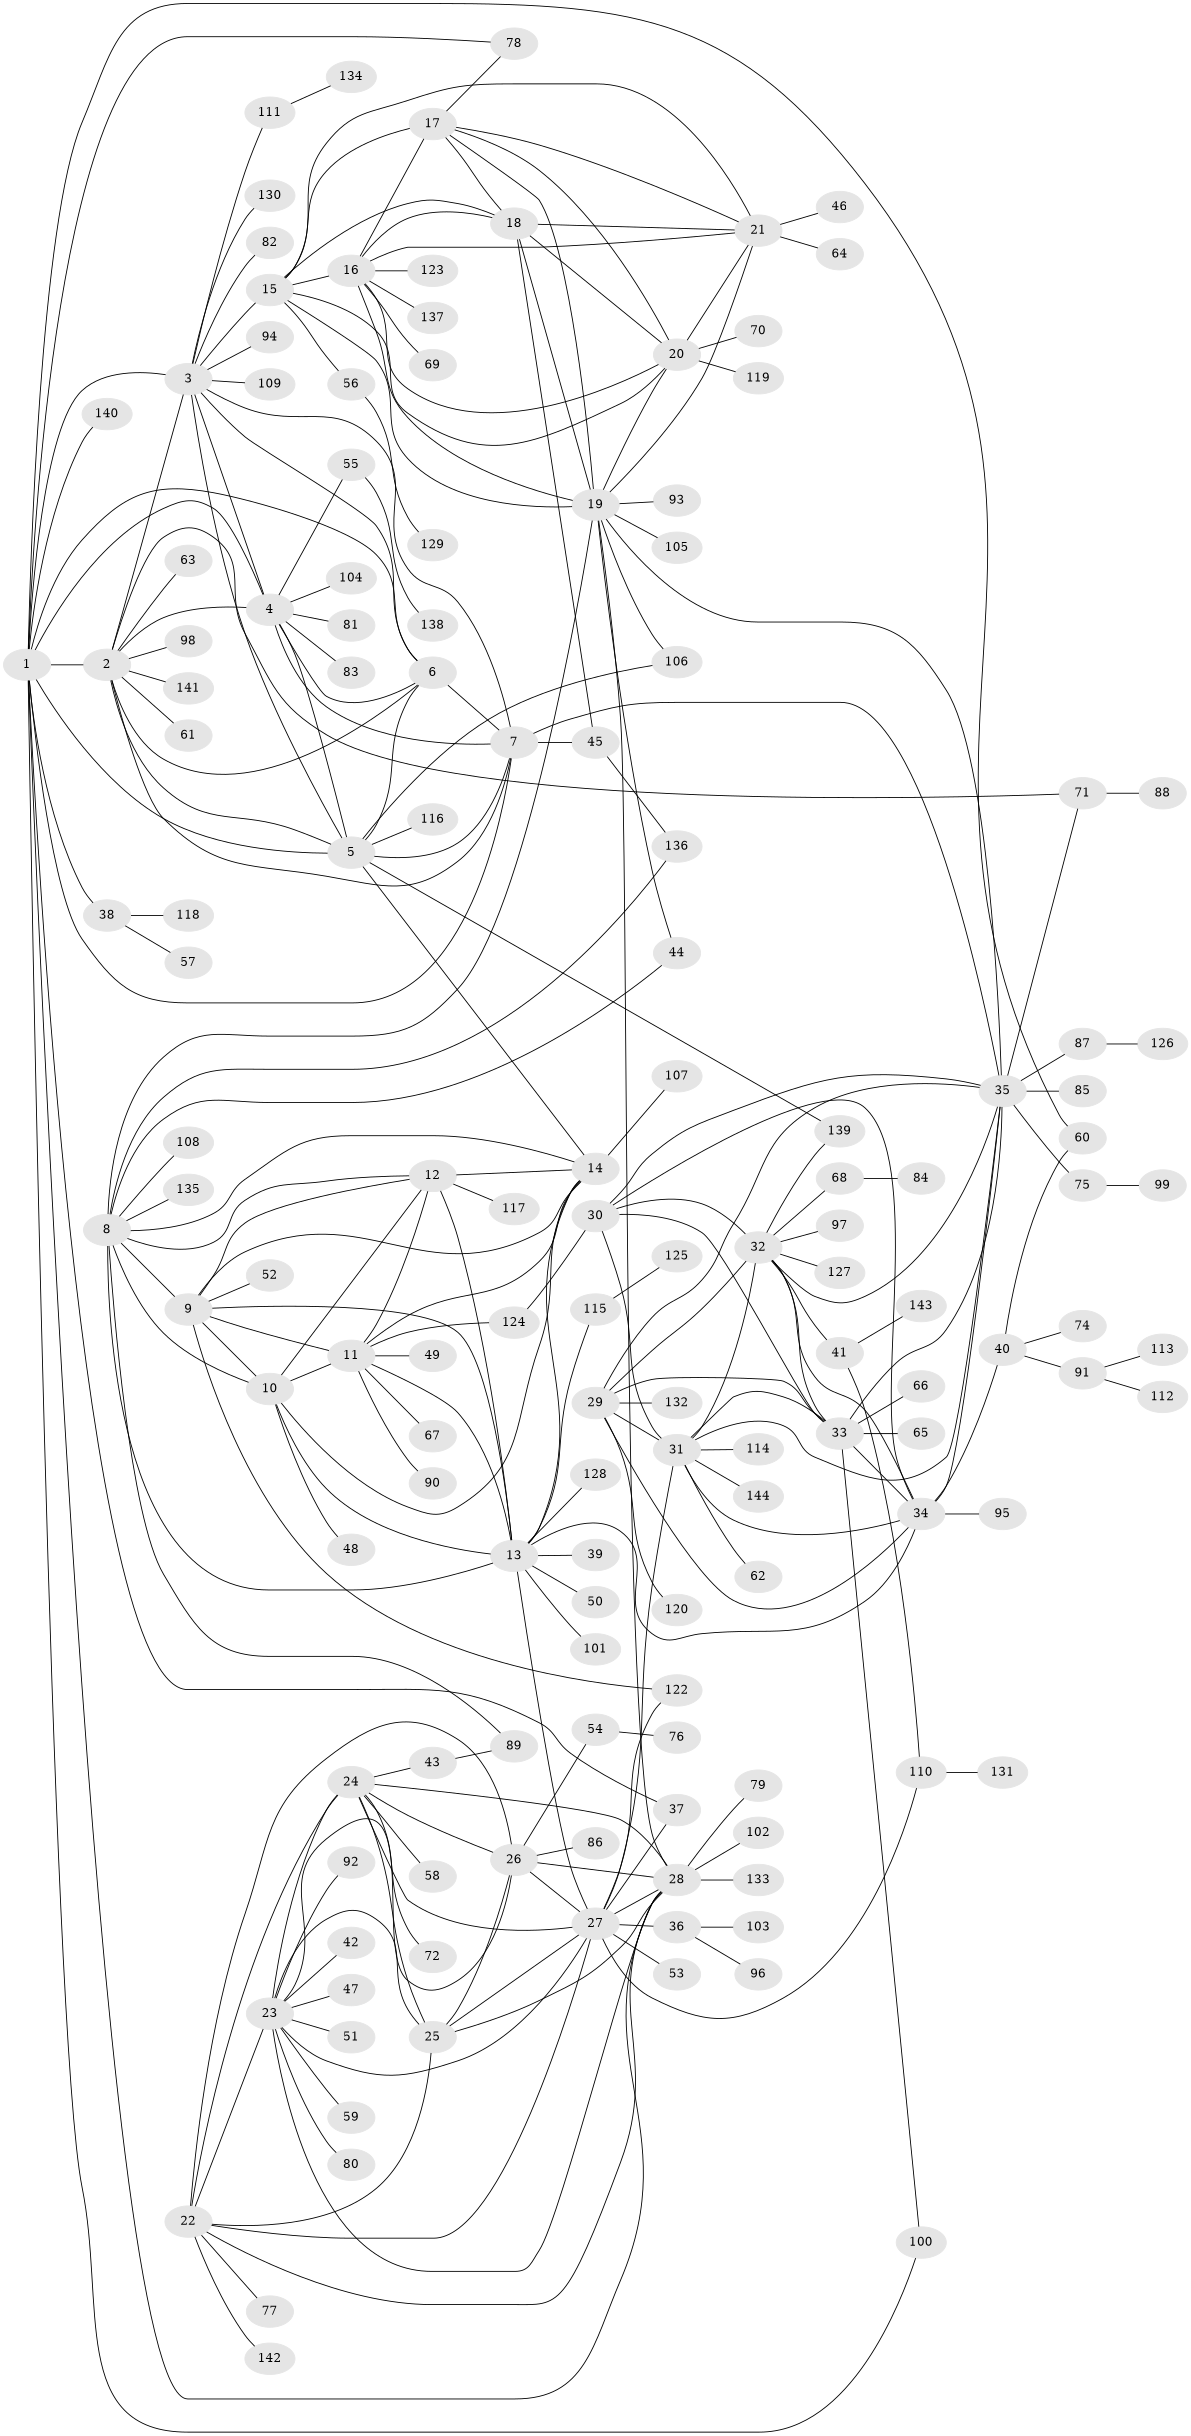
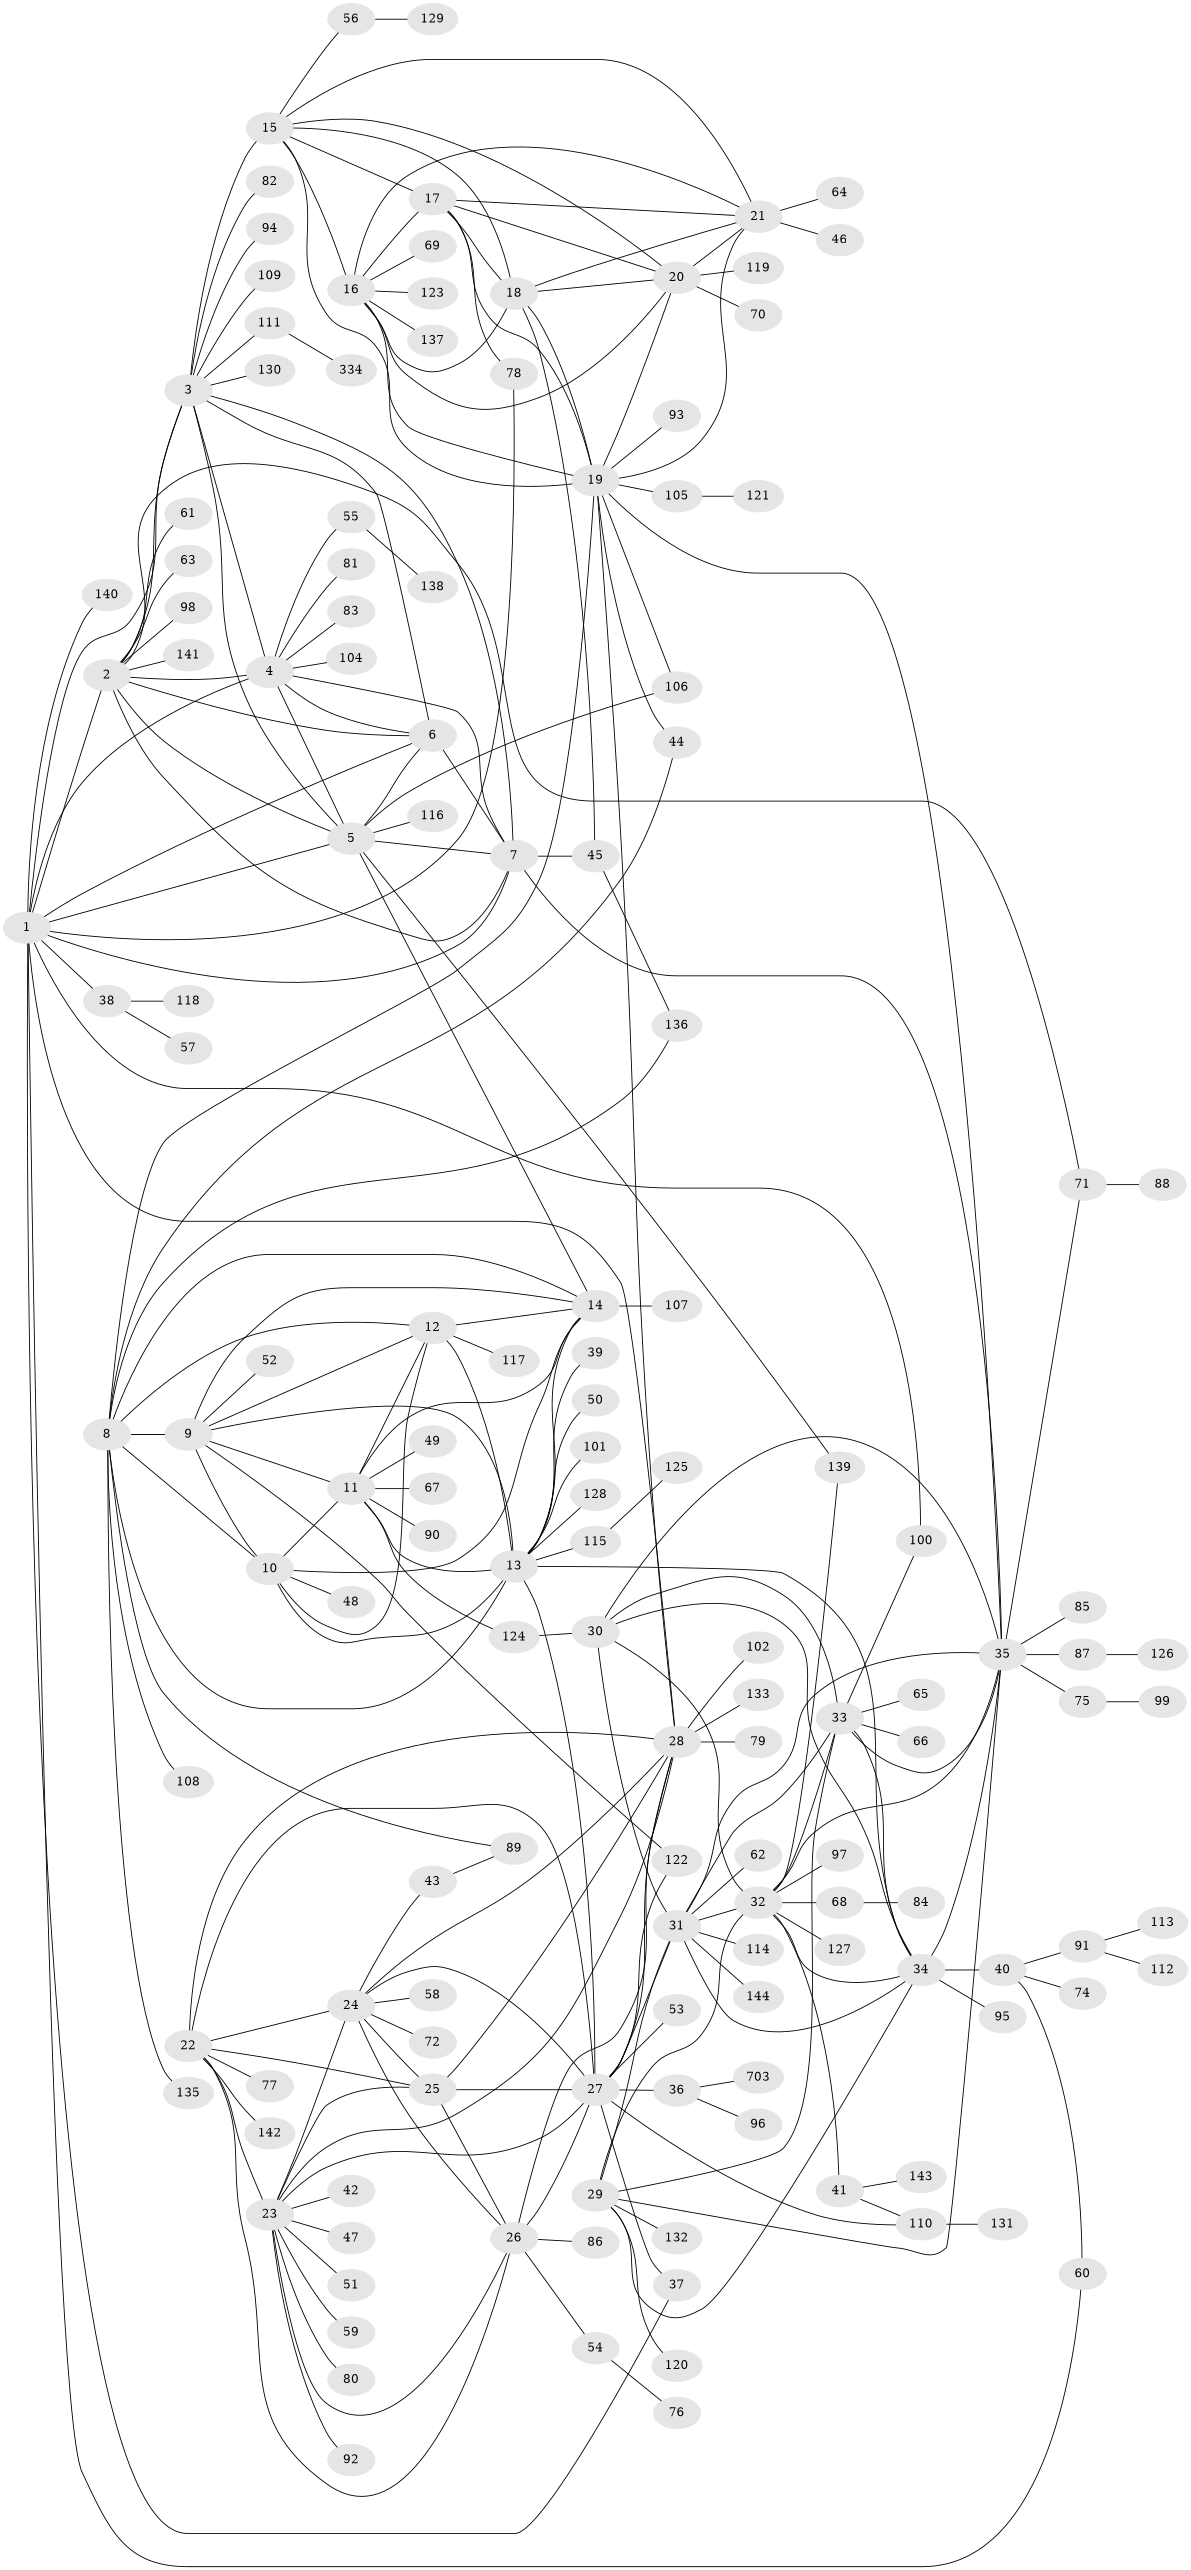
(351, 77) -> (351, 370)
none -> (758, 496)
(758, 1927) -> (758, 2077)
